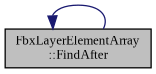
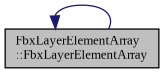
(78, 48) -> (82, 48)
